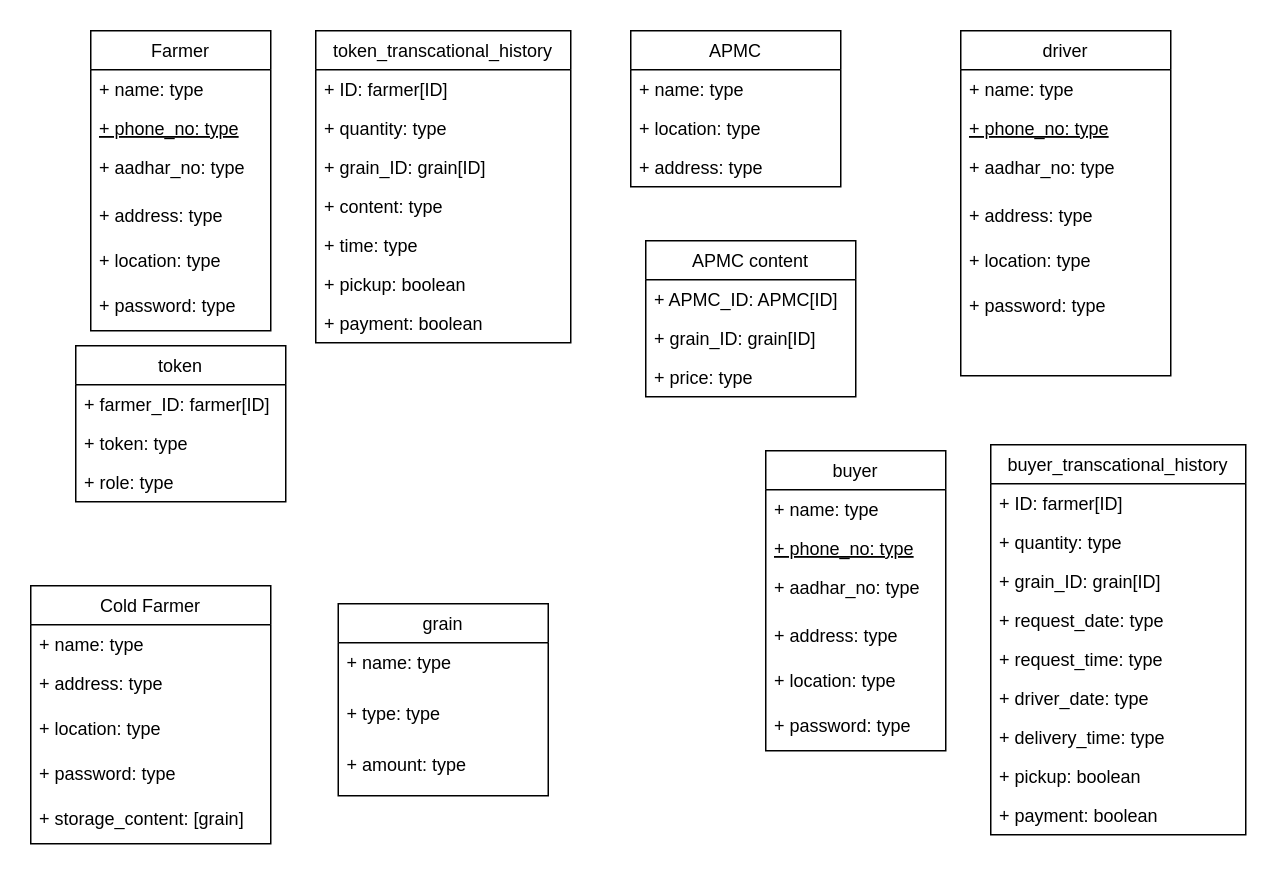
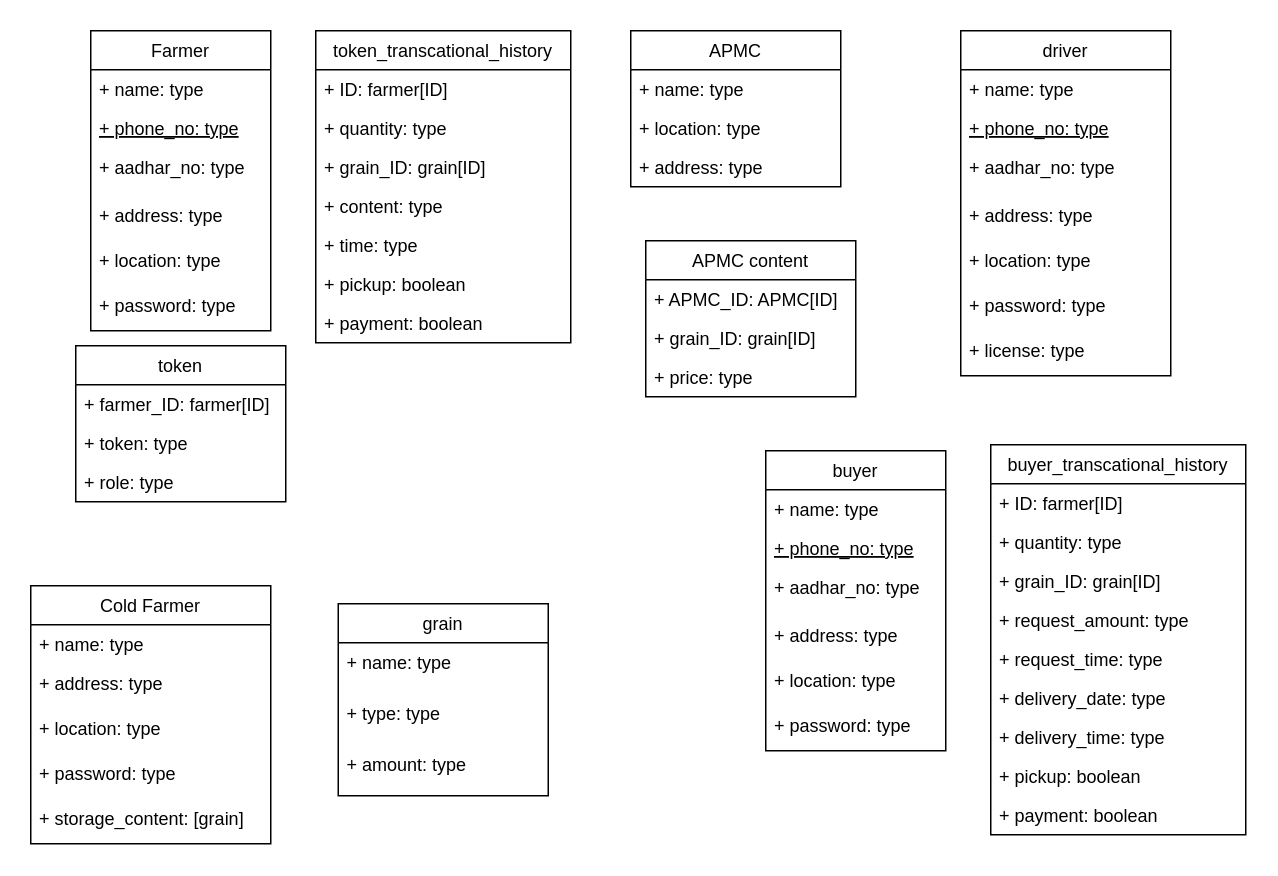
none -> (1066, 353)
(1093, 621) -> (1103, 621)
(1085, 699) -> (1093, 699)
